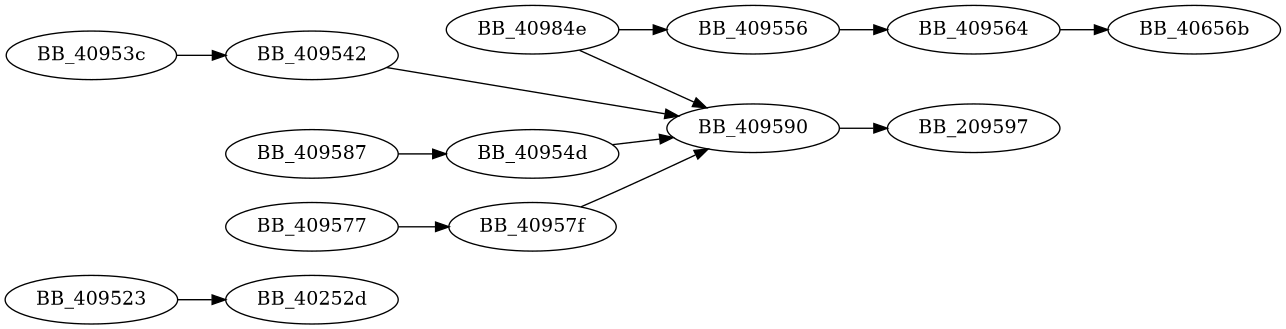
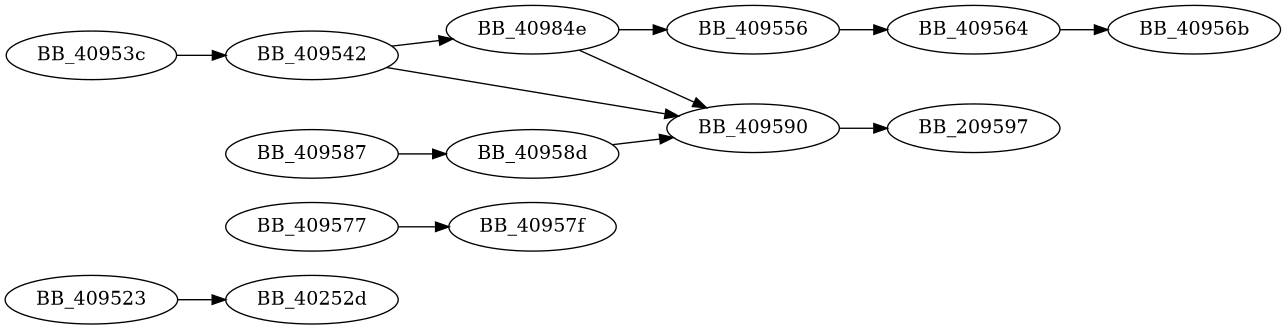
(1194, 30) -> (1194, 30)
none -> (416, 43)
(533, 154) -> (533, 154)
(638, 181) -> none
